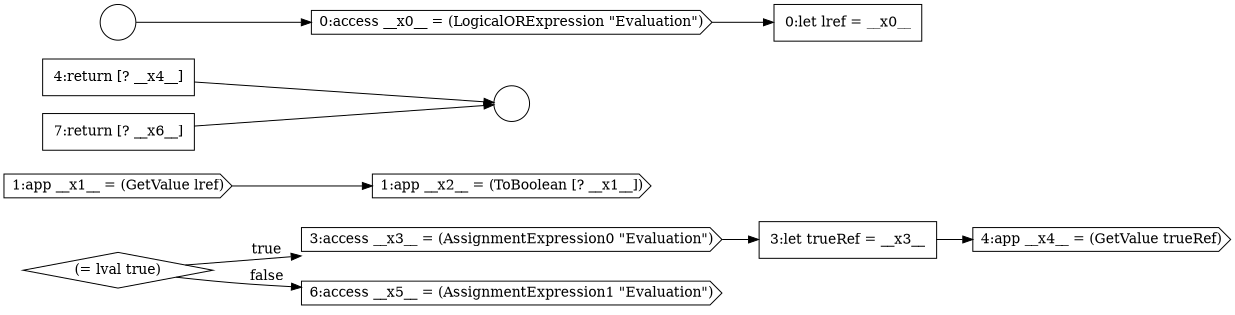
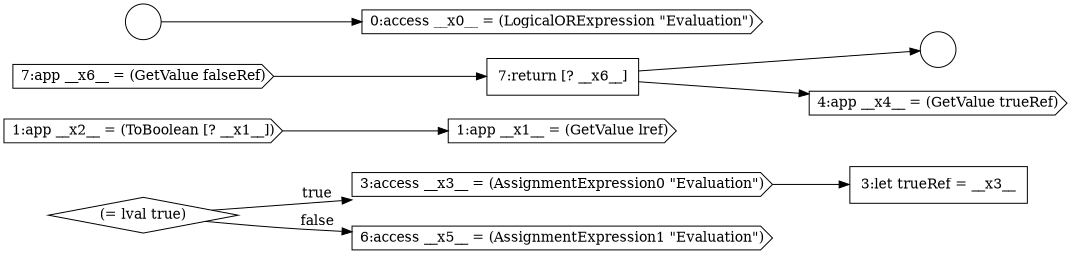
(847, 22) -> none
none -> (143, 76)
(118, 77) -> none
(297, 186) -> (361, 131)
(949, 239) -> (719, 87)
